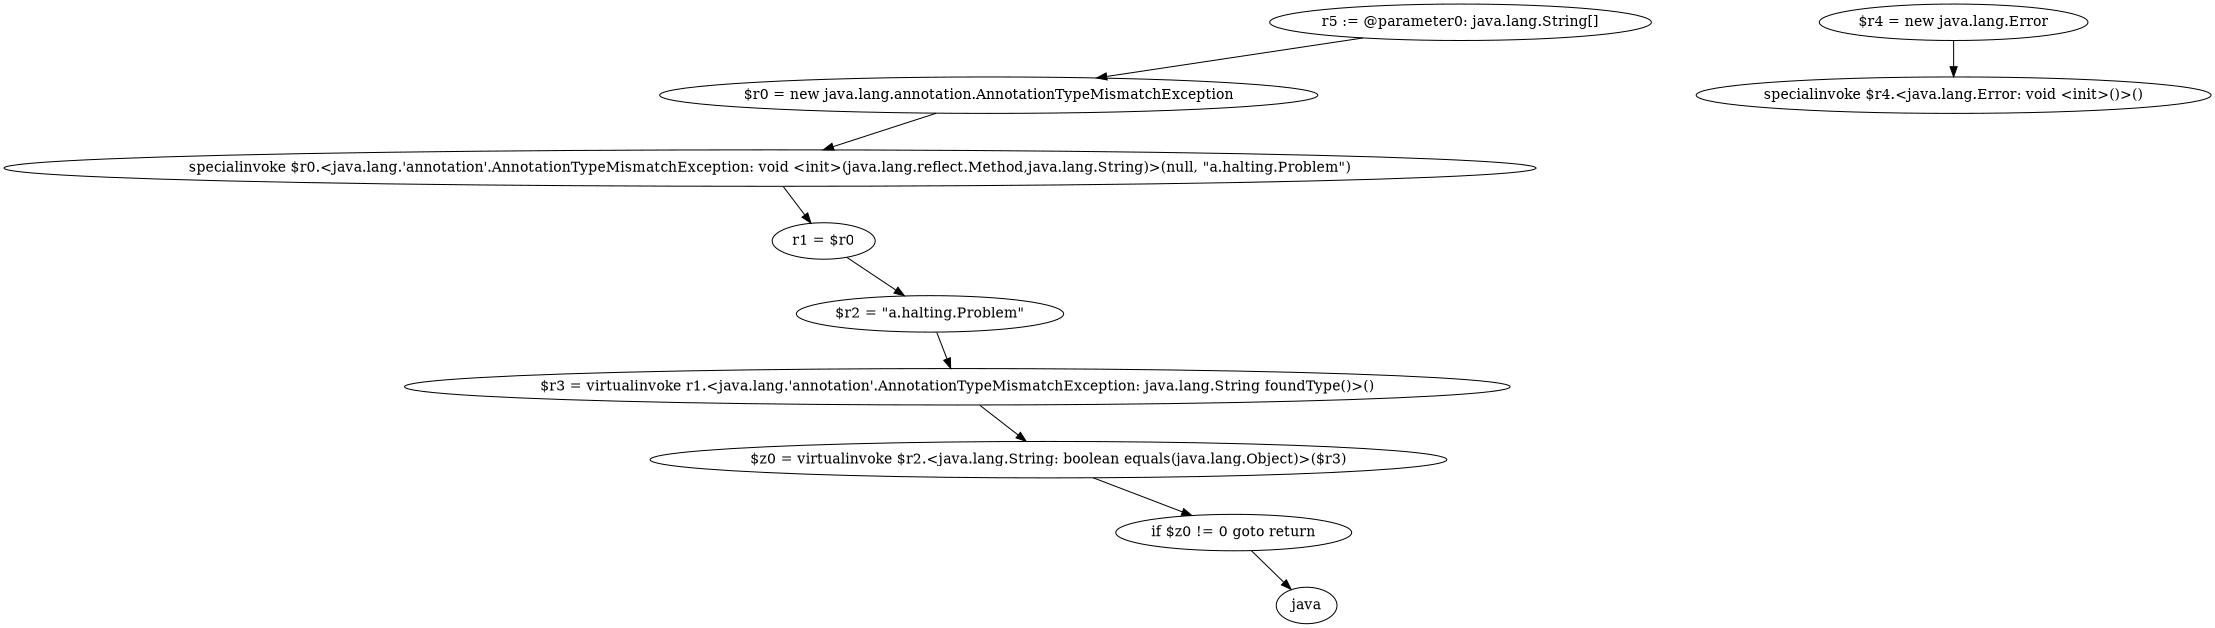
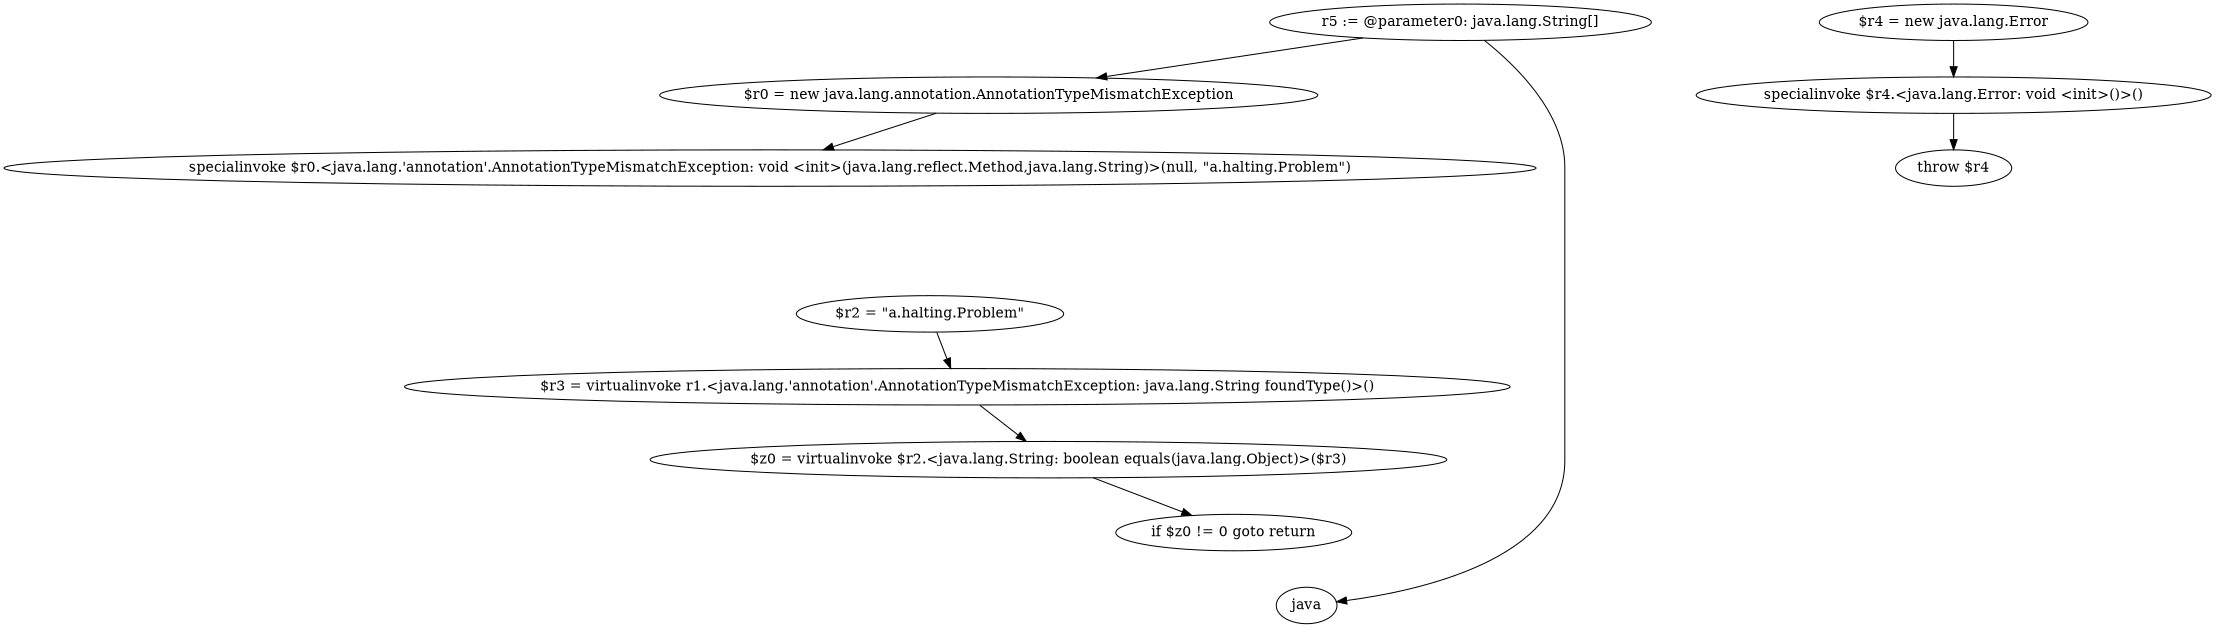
none -> (1954, 168)
(824, 241) -> none
(1268, 566) -> (1565, 377)
